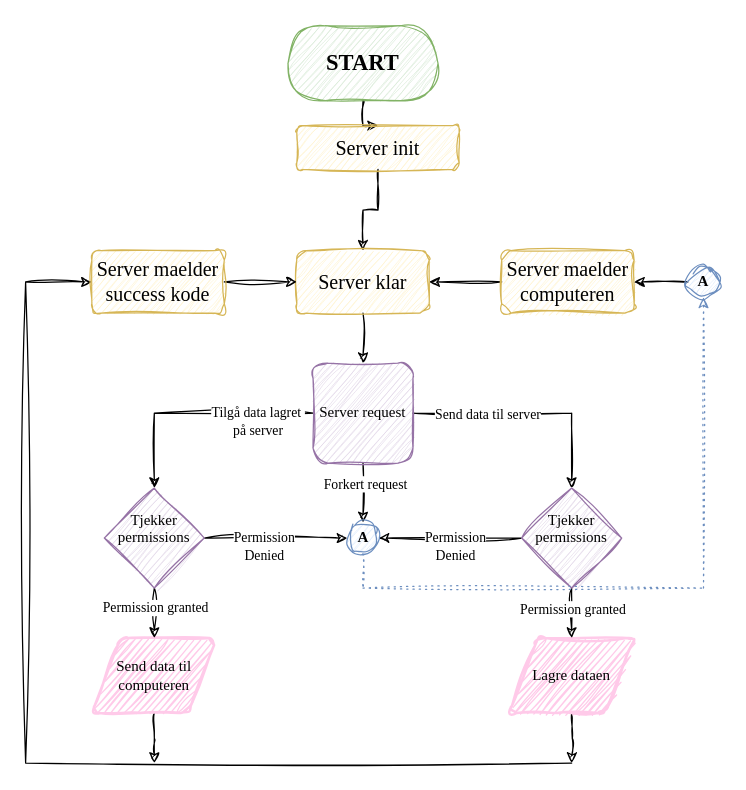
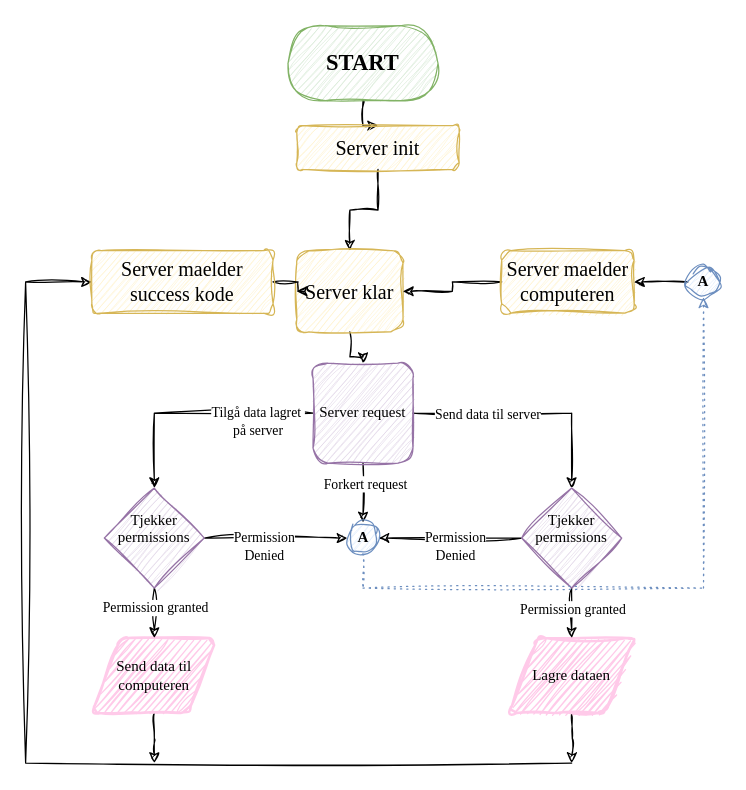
(158, 282) -> (183, 282)
(363, 282) -> (350, 291)
